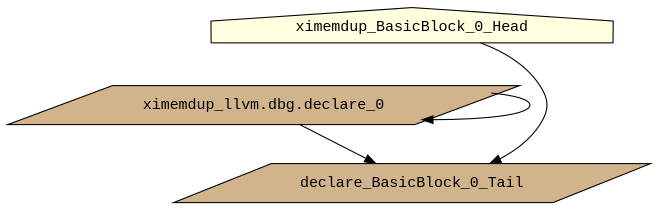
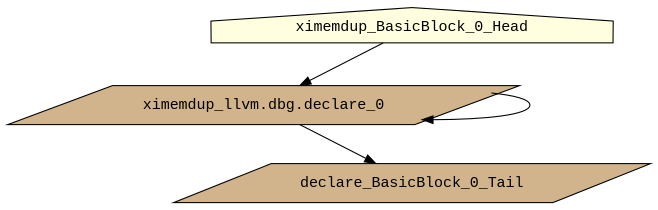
(545, 95) -> (346, 62)
